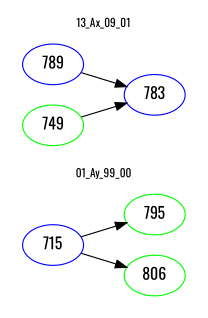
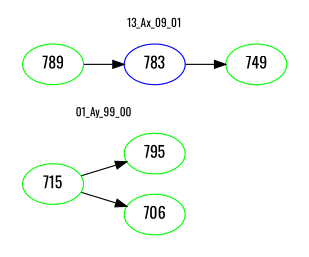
(53, 64) -> (53, 64)
(99, 112) -> (200, 64)
(53, 245) -> (53, 184)
(155, 276) -> (155, 215)
